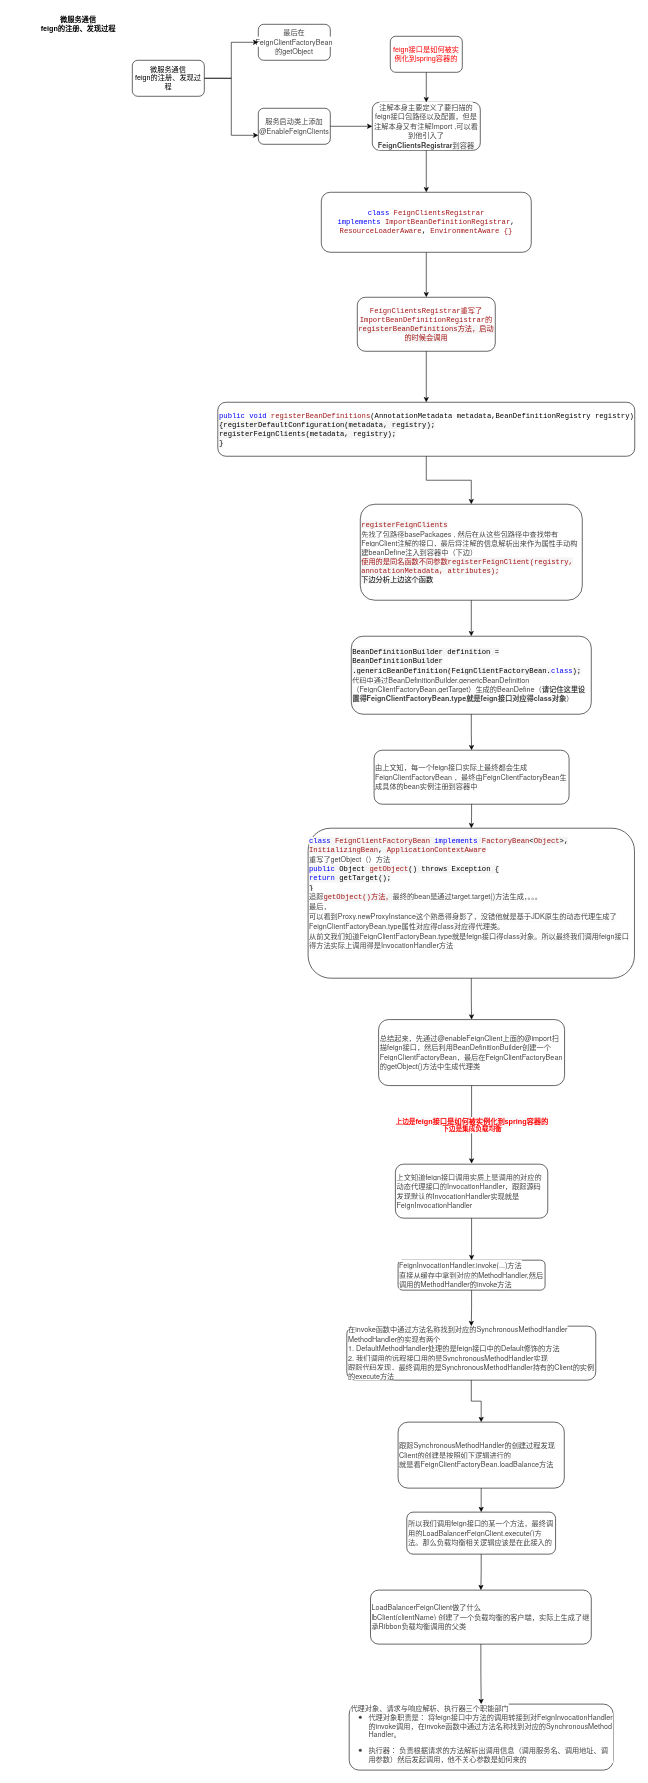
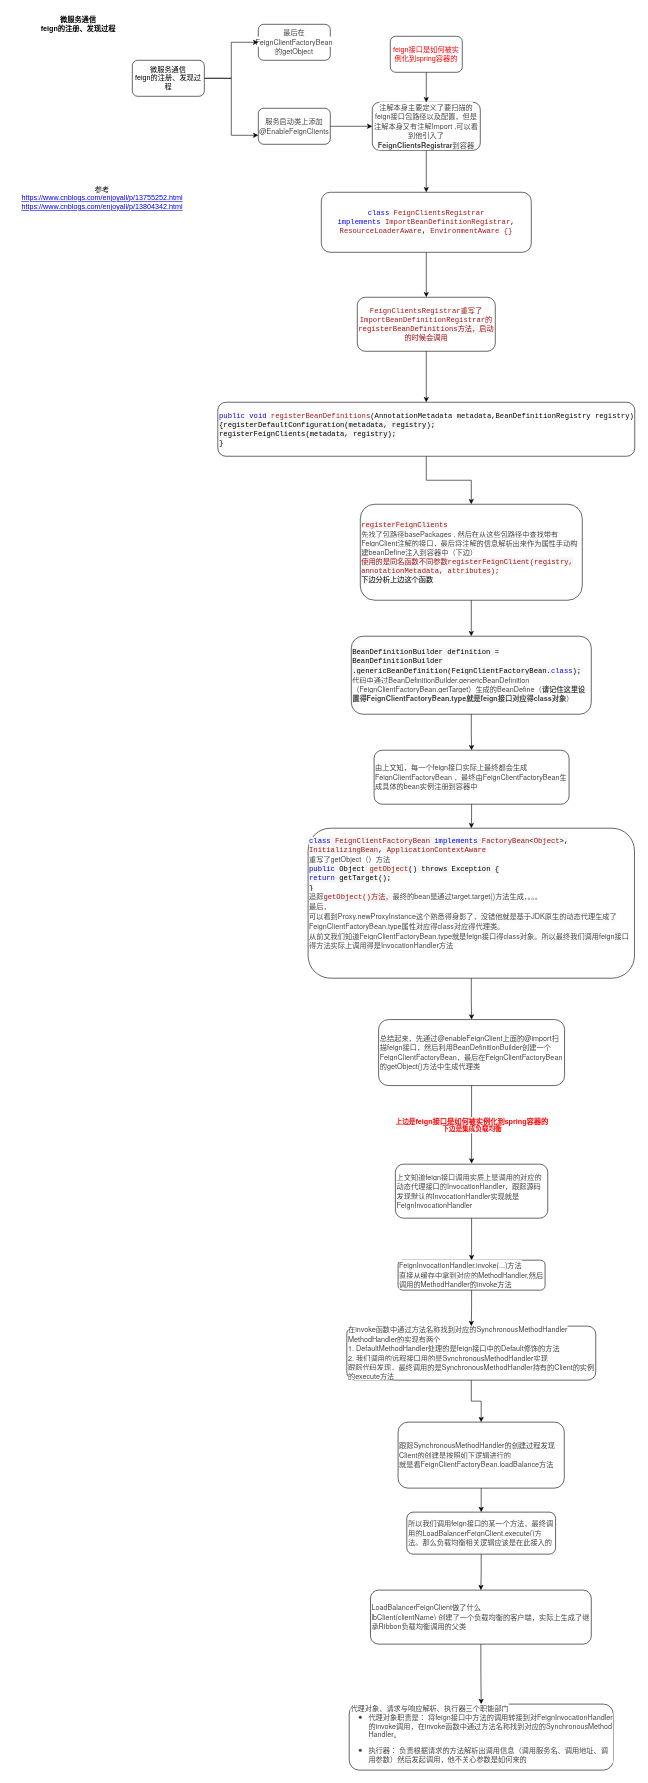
none -> (102, 198)
